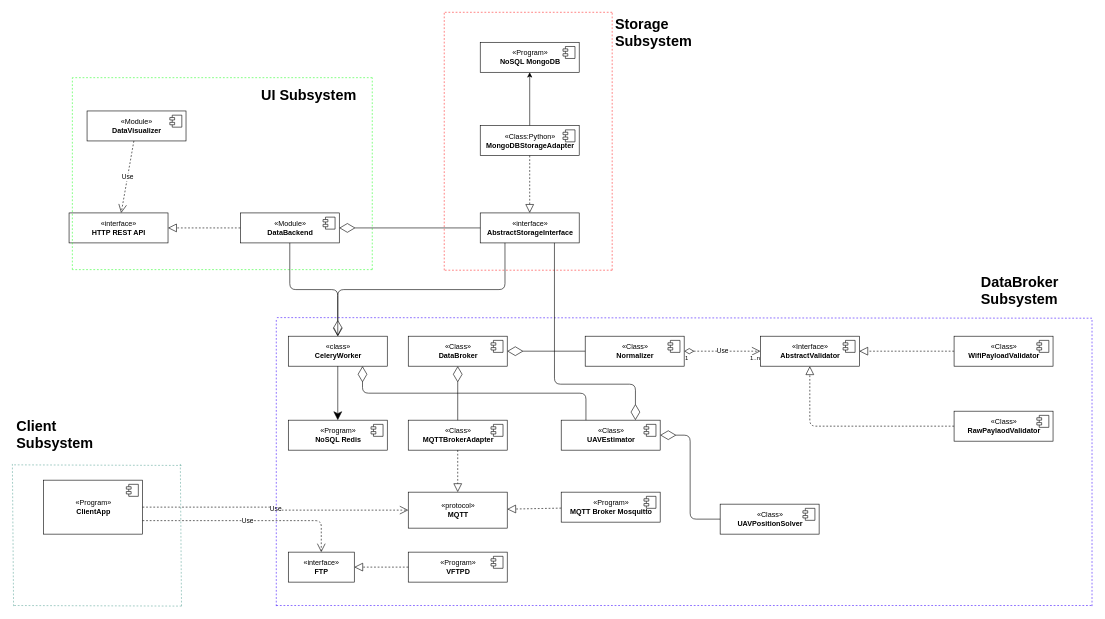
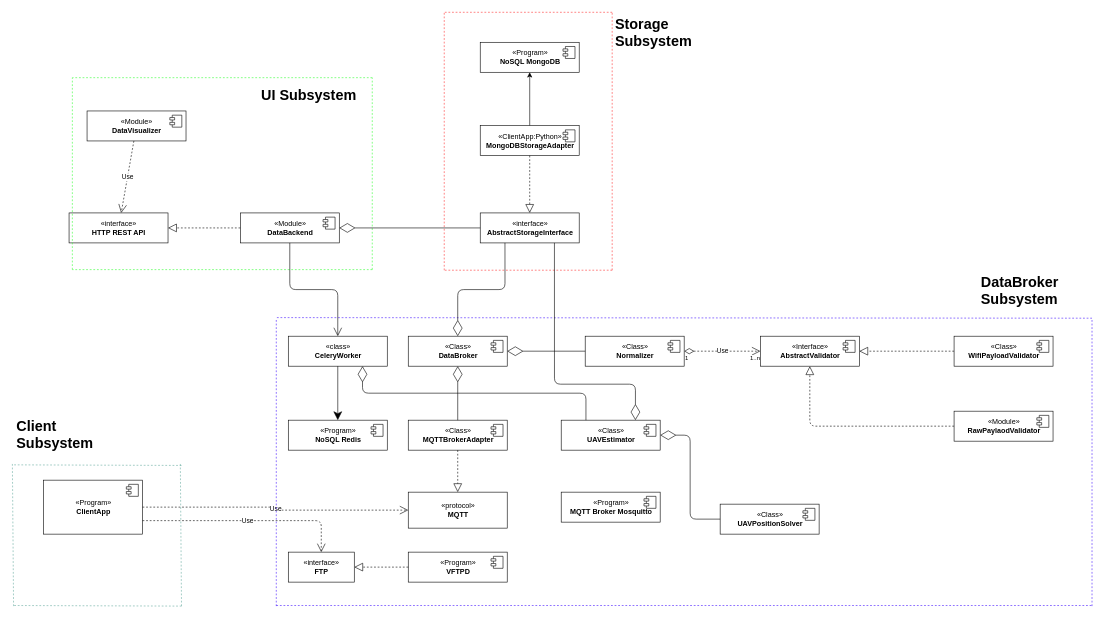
(530, 141) -> (530, 141)
(400, 290) -> (458, 304)
(1004, 426) -> (1004, 426)
(539, 509) -> none
